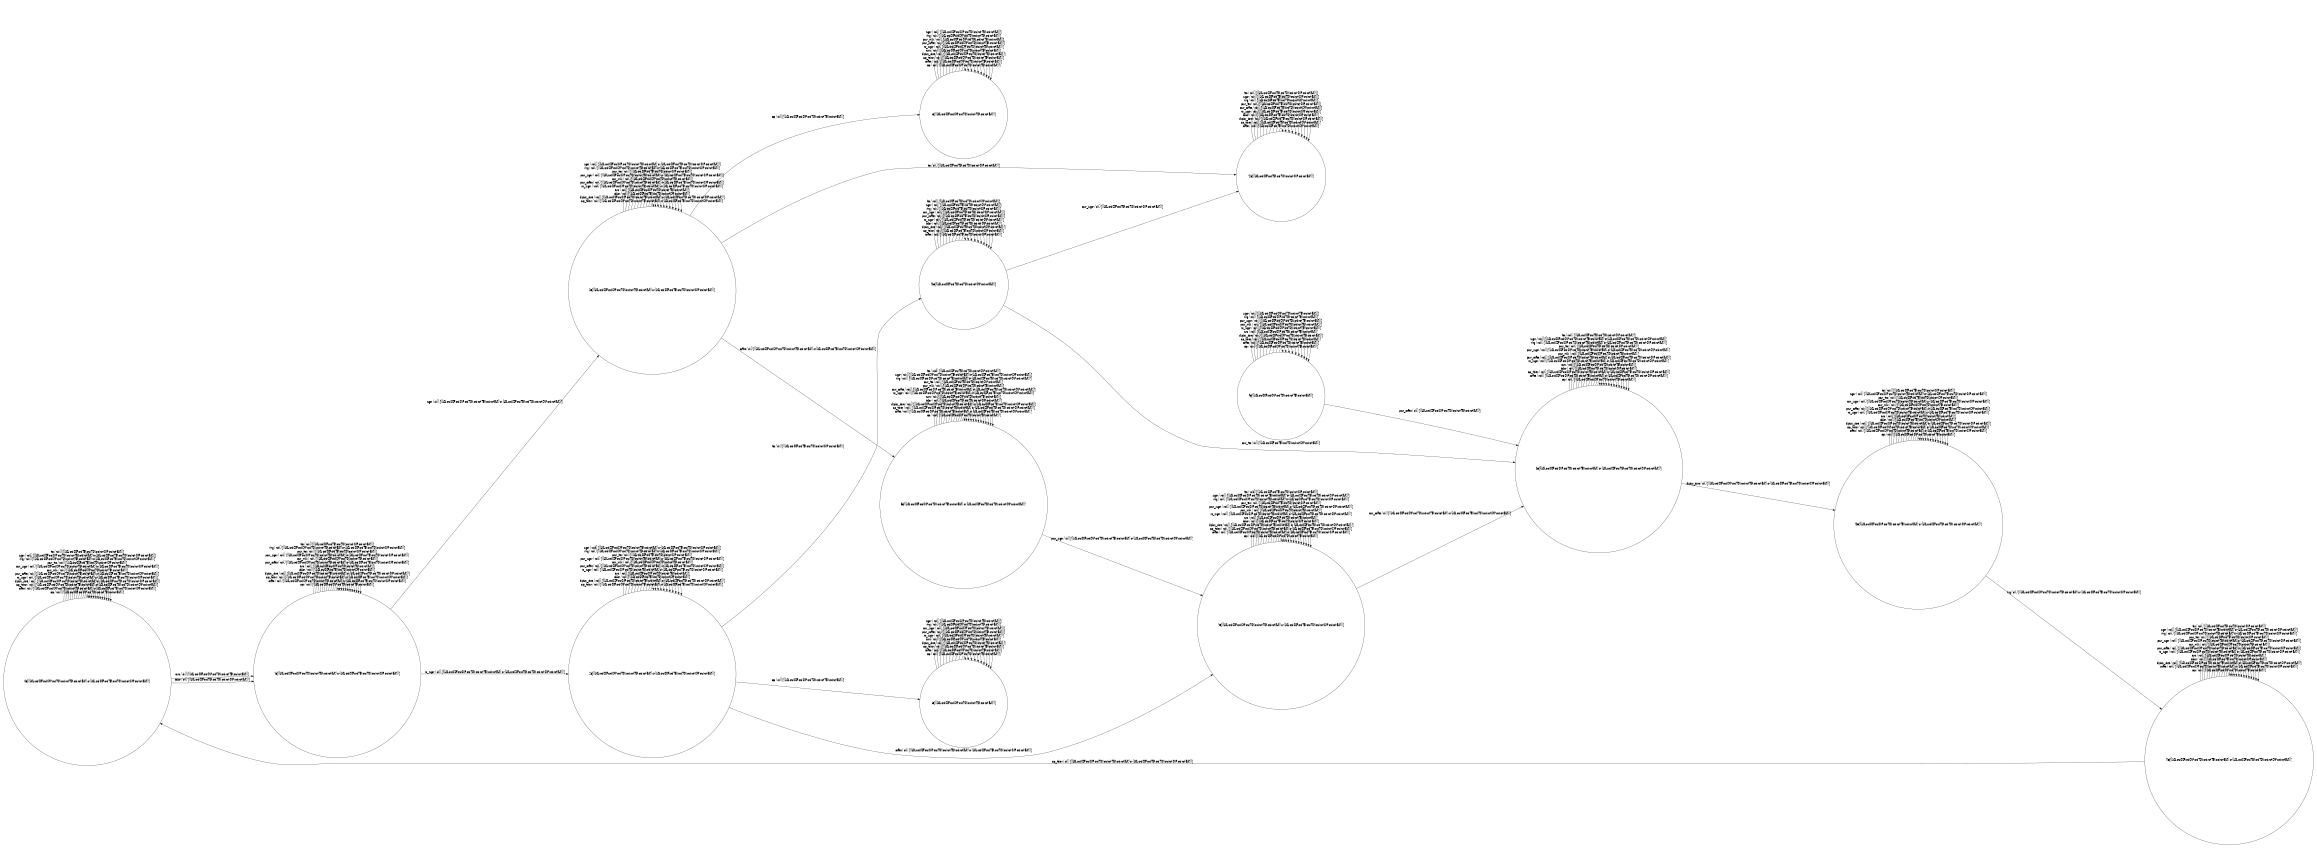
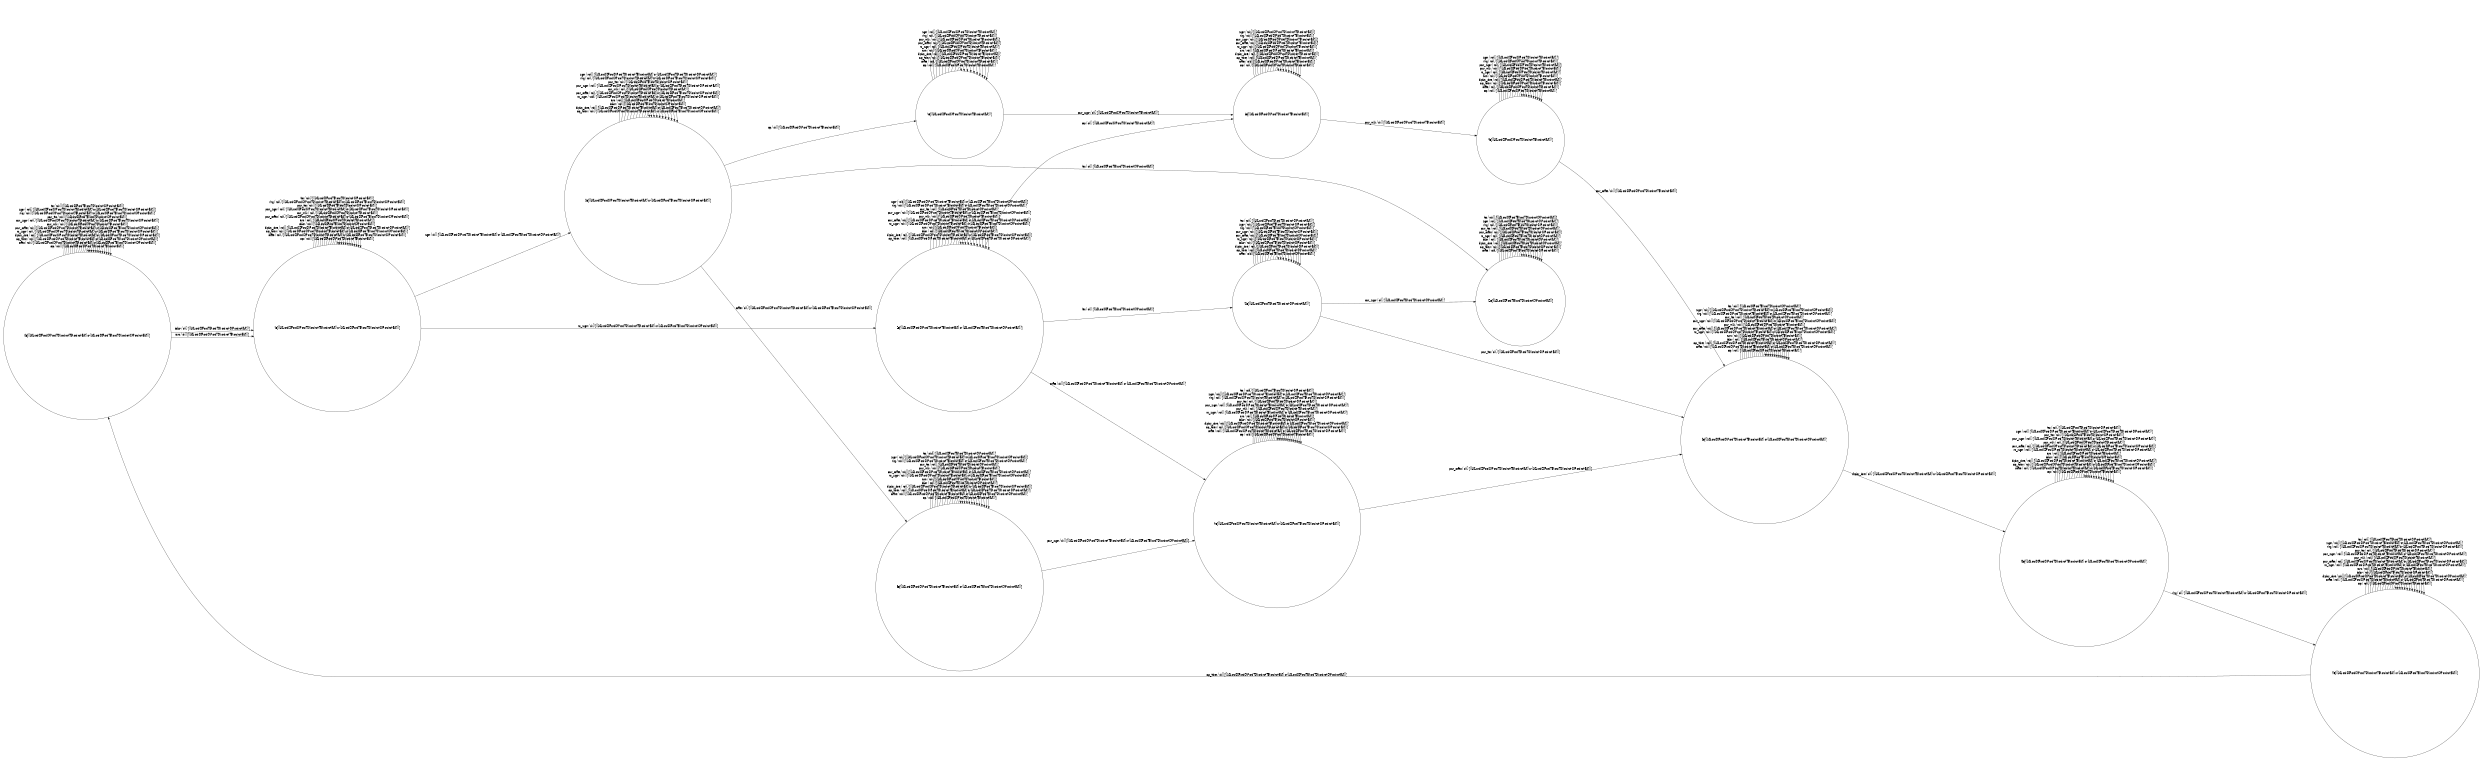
none -> (1117, 115)
none -> (1398, 127)
